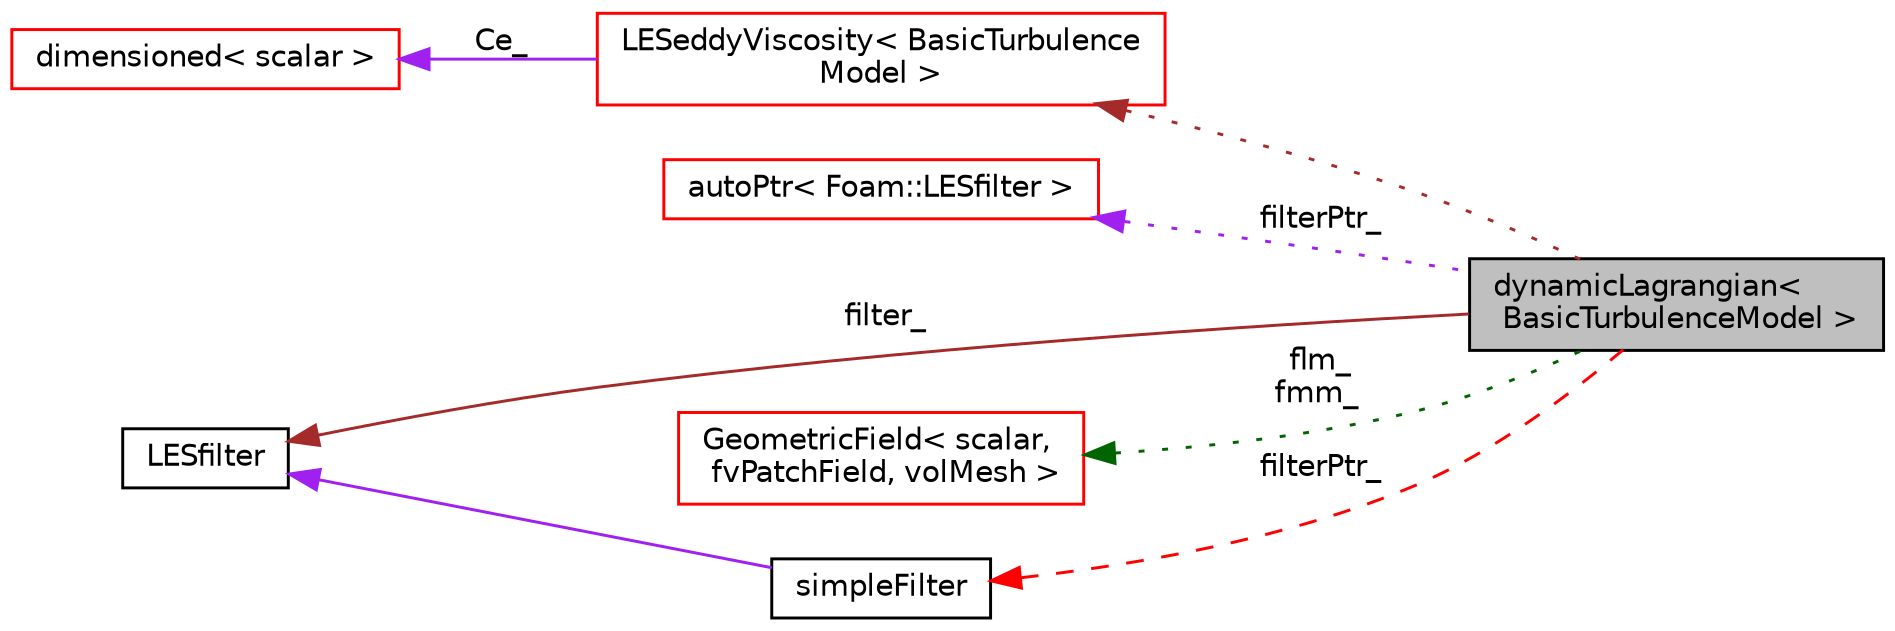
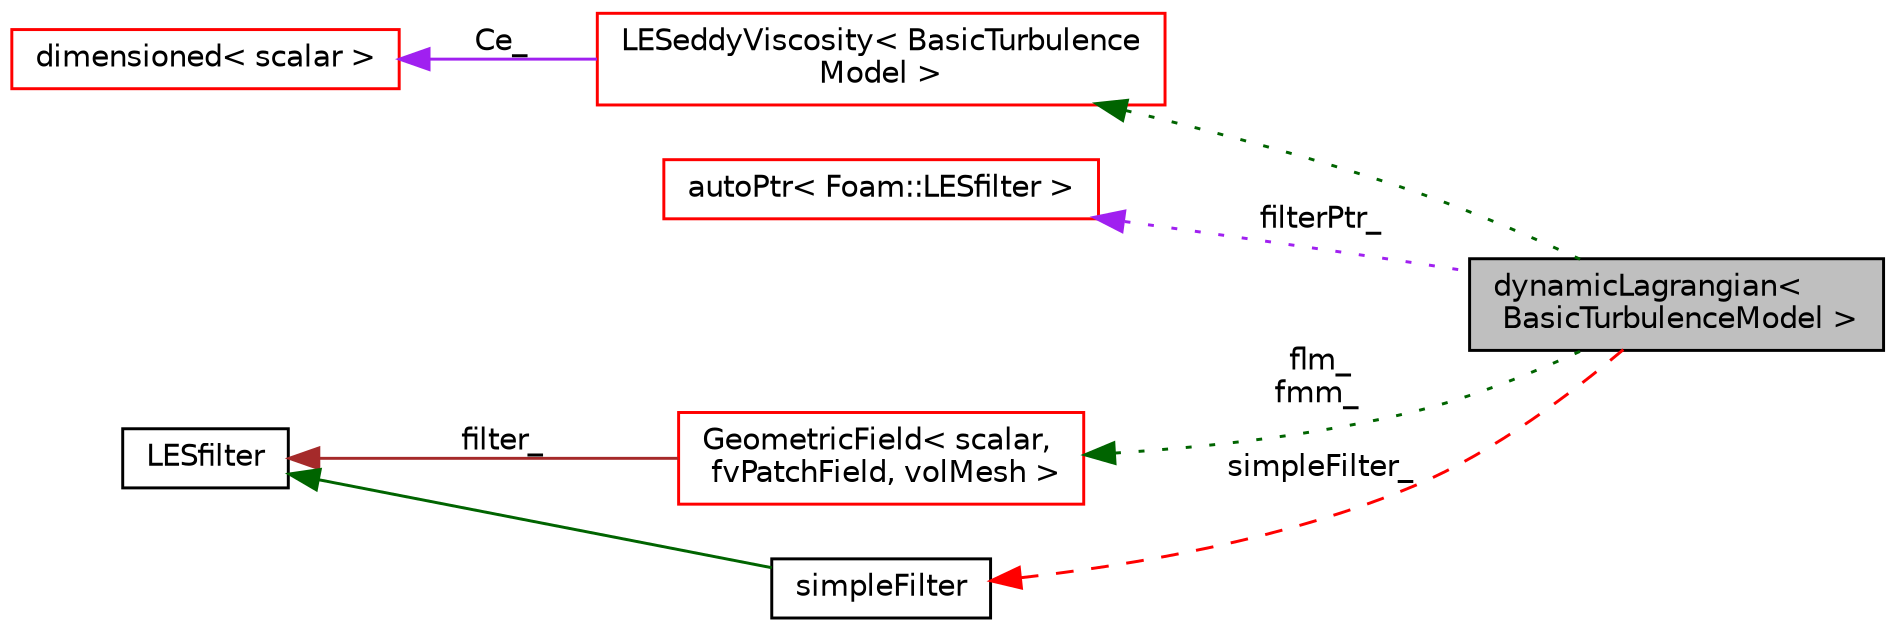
(1358, 173) -> (1358, 173)
(891, 355) -> (499, 458)
(1317, 469) -> (1317, 469)
(545, 524) -> (545, 524)
